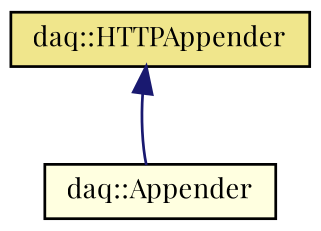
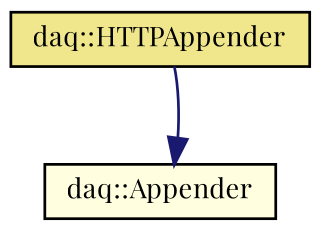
(142, 129) -> (178, 102)
